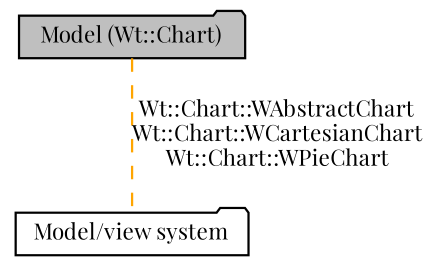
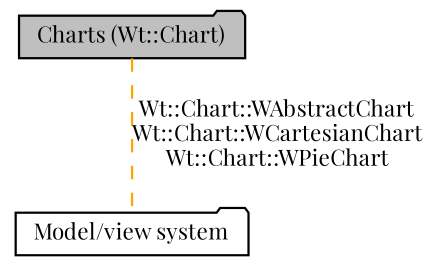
(132, 37) -> (132, 37)
